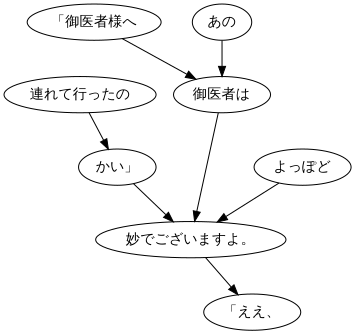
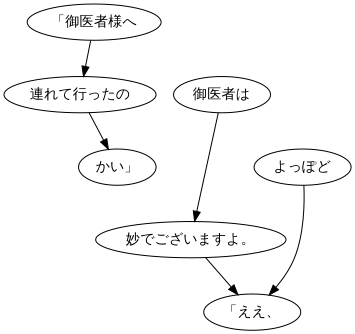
(222, 22) -> none
(155, 56) -> (88, 53)
(150, 199) -> none
(252, 200) -> (300, 239)
